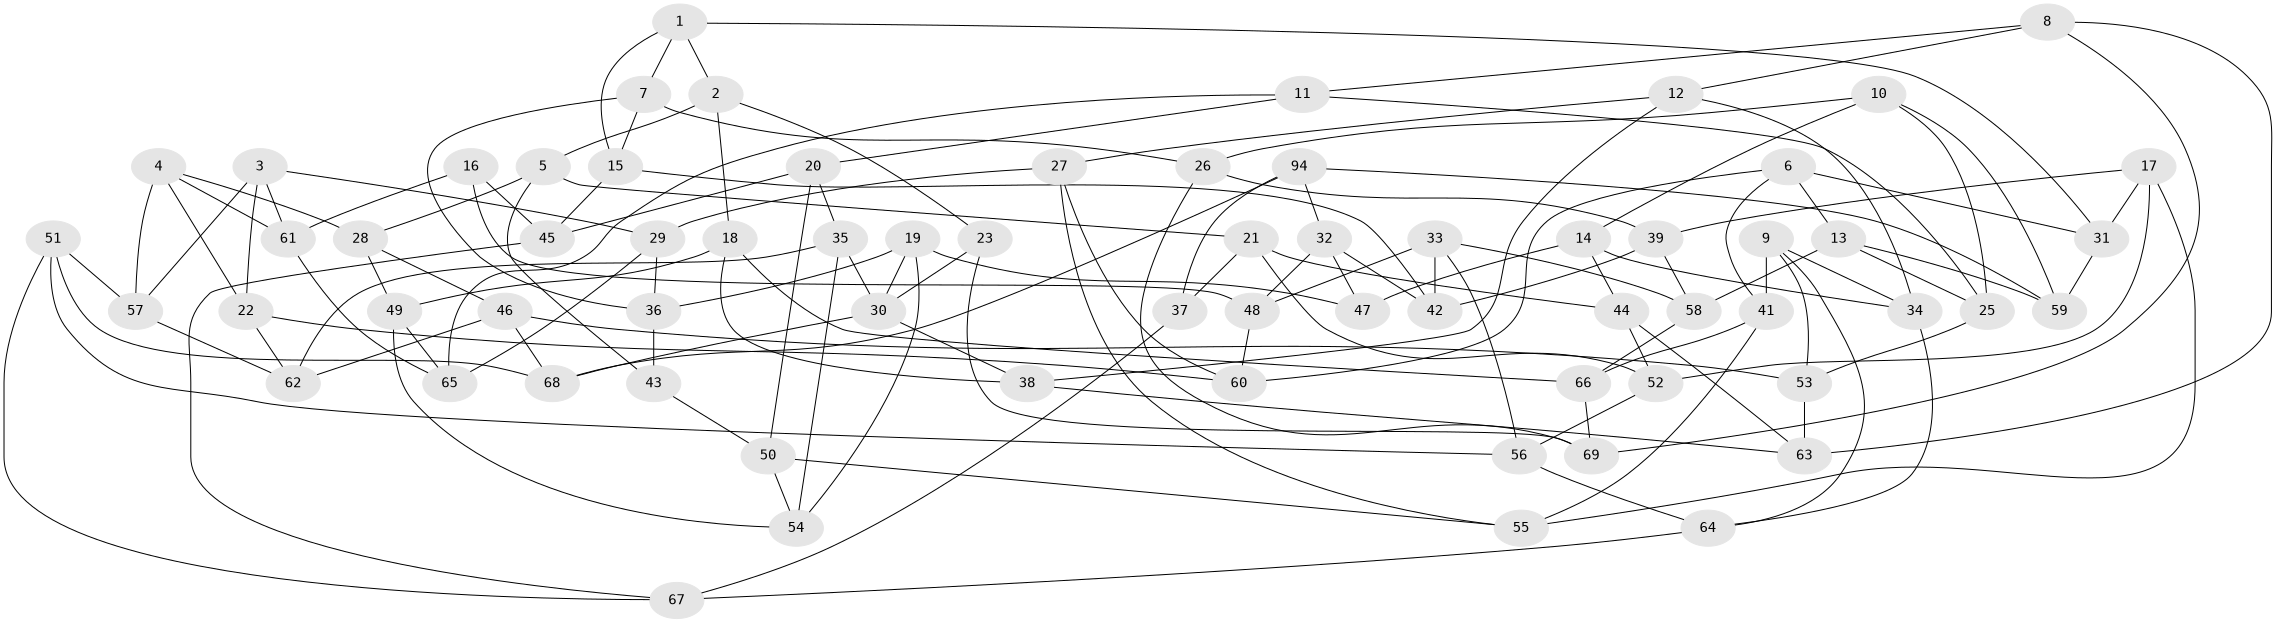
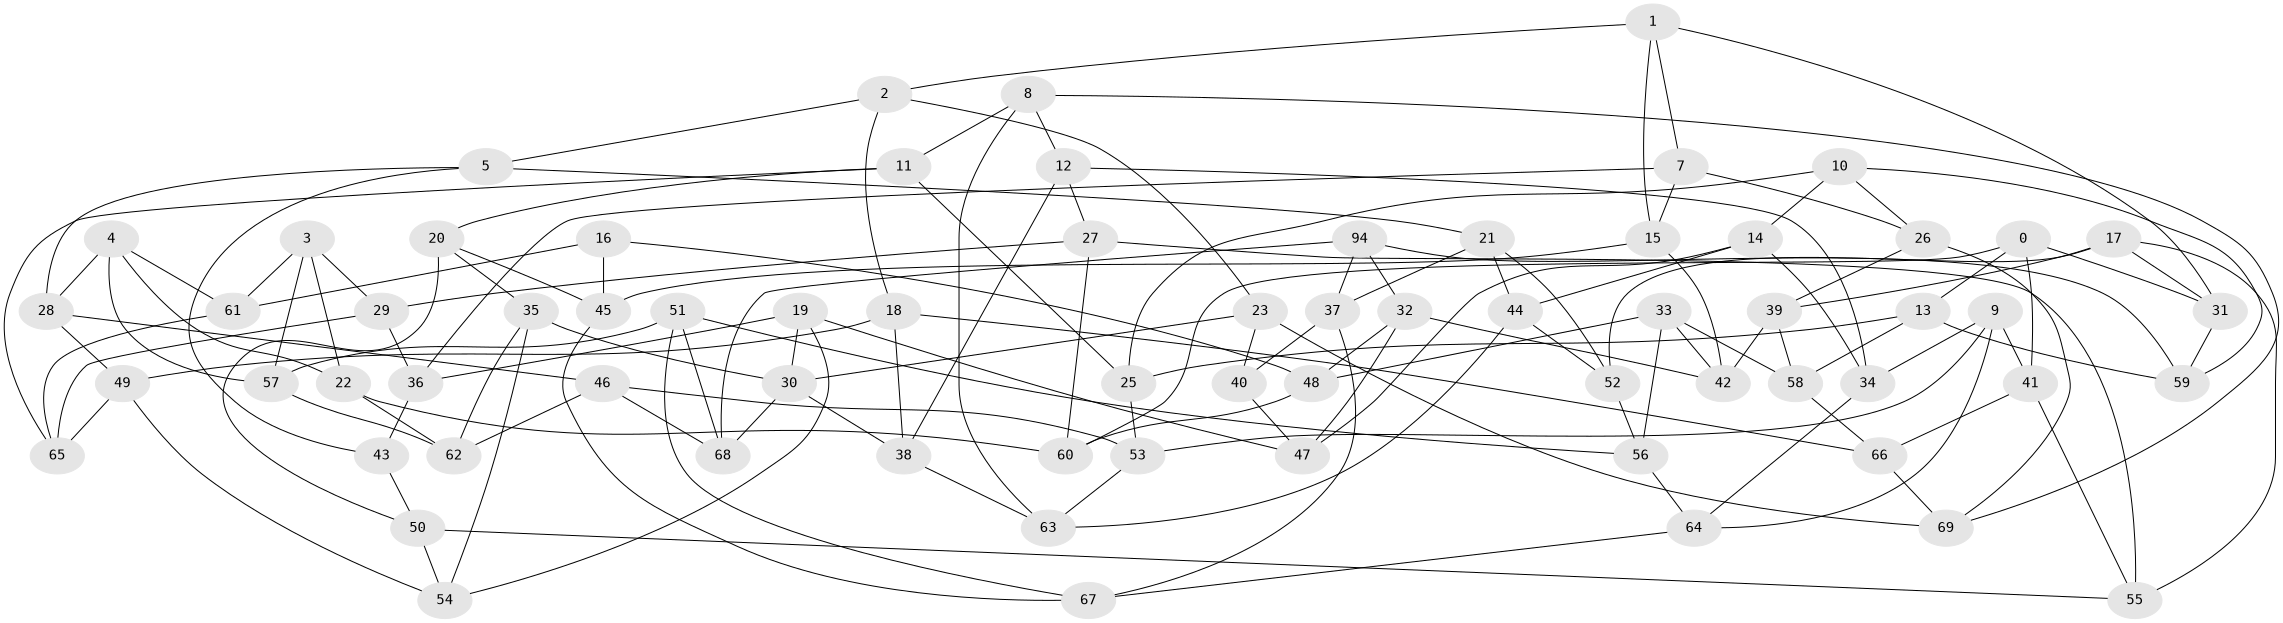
(1788, 167) -> (2023, 239)
none -> (1239, 384)
